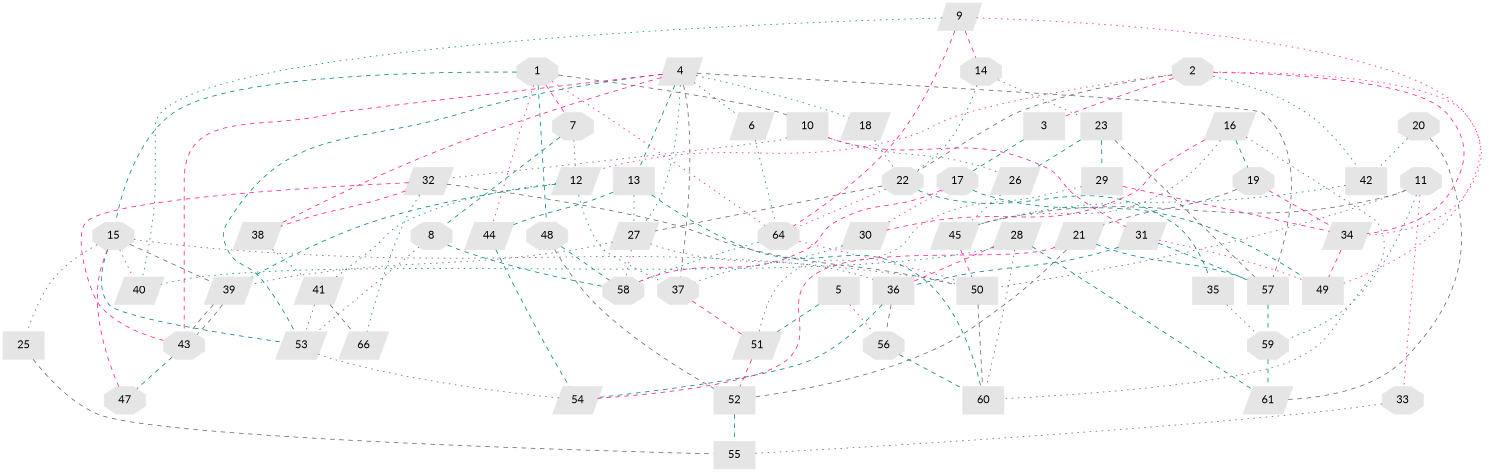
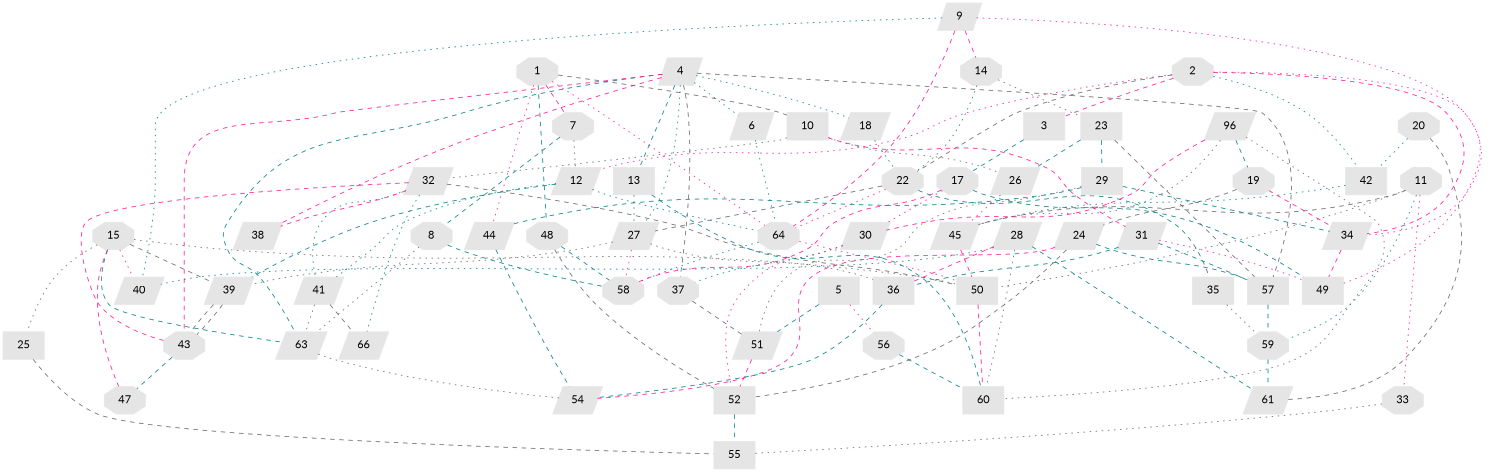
(280, 84) -> none
(1230, 126) -> (1230, 126)
(1216, 207) -> (1216, 207)
(563, 209) -> (782, 201)
(1079, 236) -> (1079, 236)
(606, 252) -> (666, 210)
(289, 263) -> (323, 220)
none -> (747, 287)
(717, 318) -> (717, 318)
(889, 318) -> none
(301, 346) -> (301, 346)
(980, 346) -> (980, 346)
